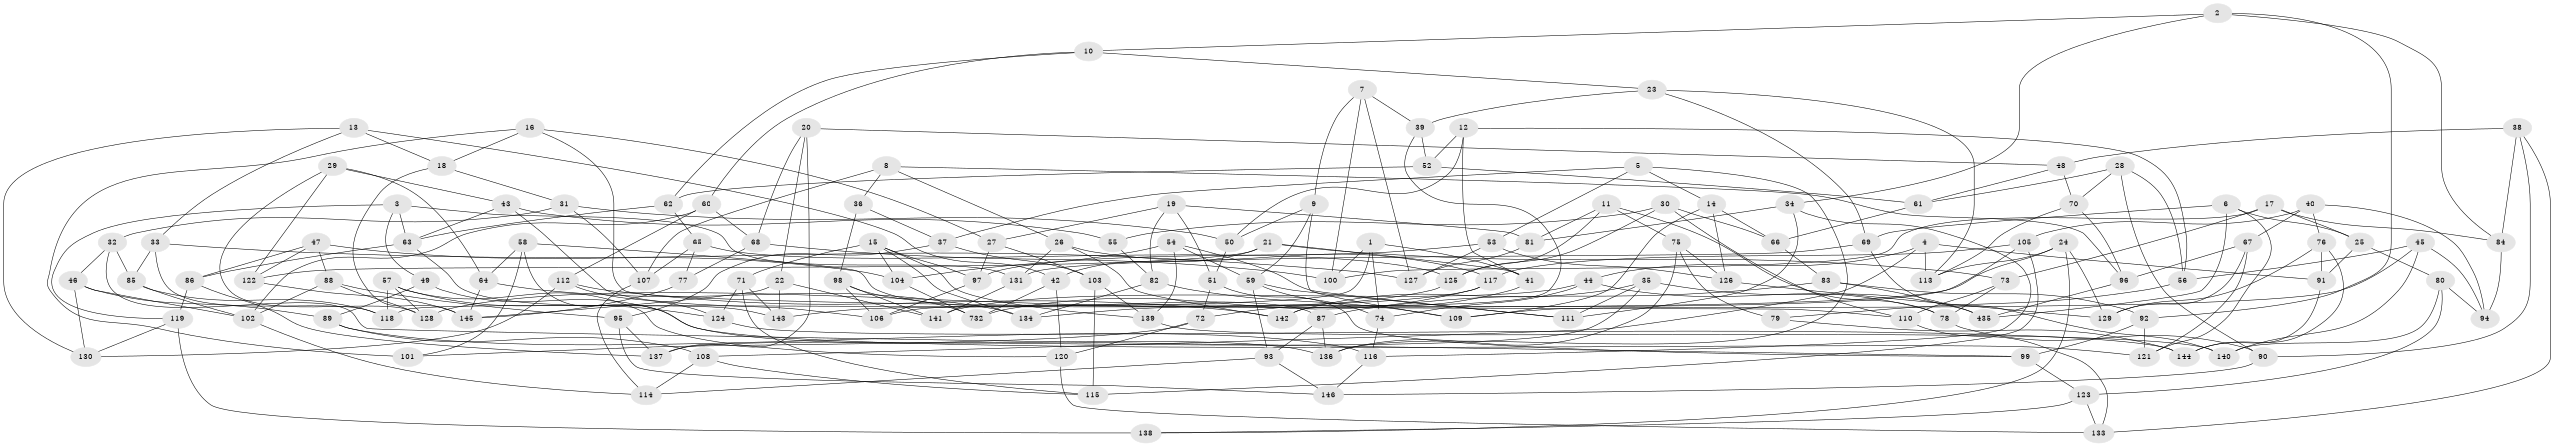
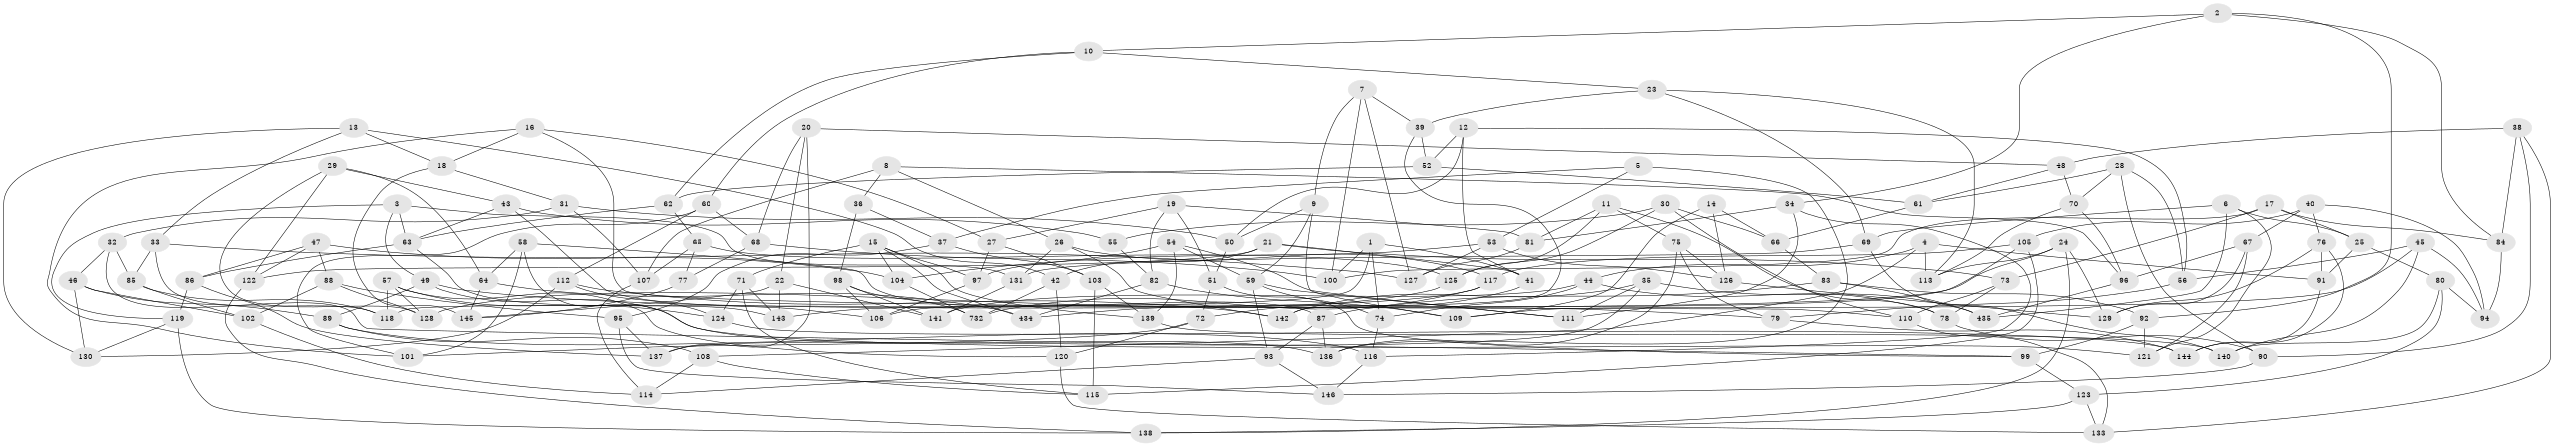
(1686, 191) -> none
(465, 234) -> (455, 252)
(351, 295) -> (650, 407)
none -> (1100, 308)
(1026, 319) -> (1026, 319)
